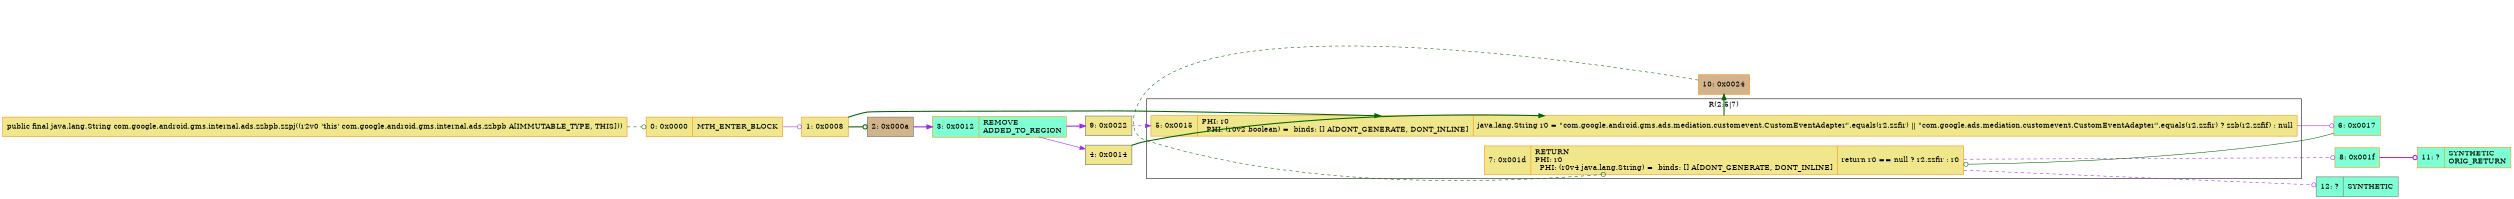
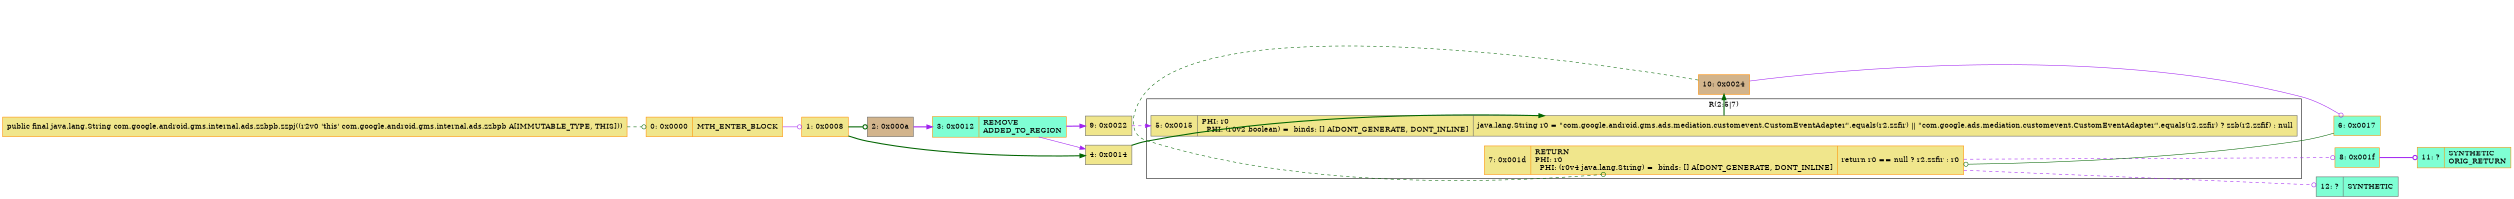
(1111, 111) -> (963, 153)
(1724, 126) -> (1724, 126)
(2313, 126) -> (2047, 65)
